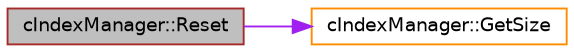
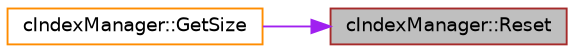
(268, 26) -> (287, 26)
